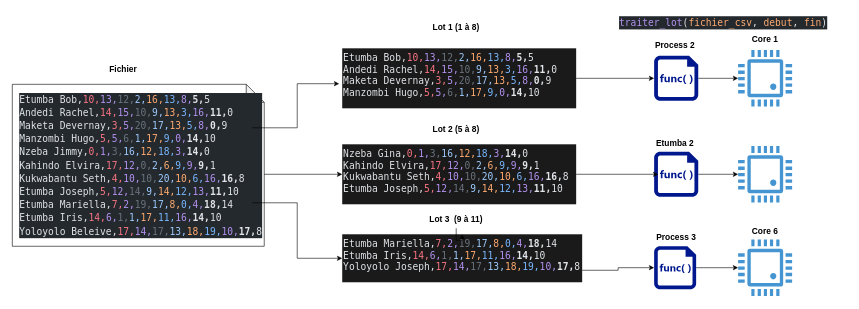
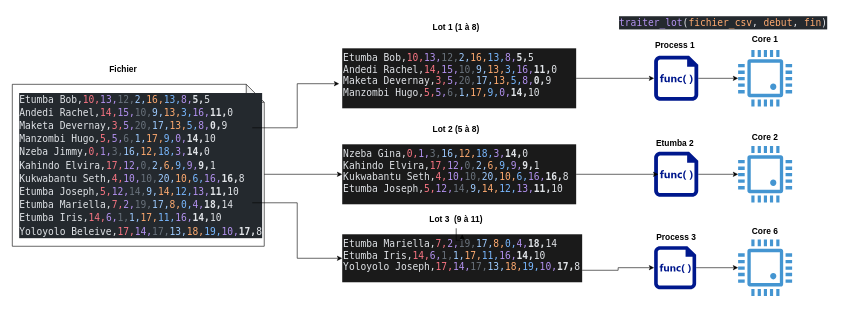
(675, 45) -> (675, 45)
none -> (765, 137)
